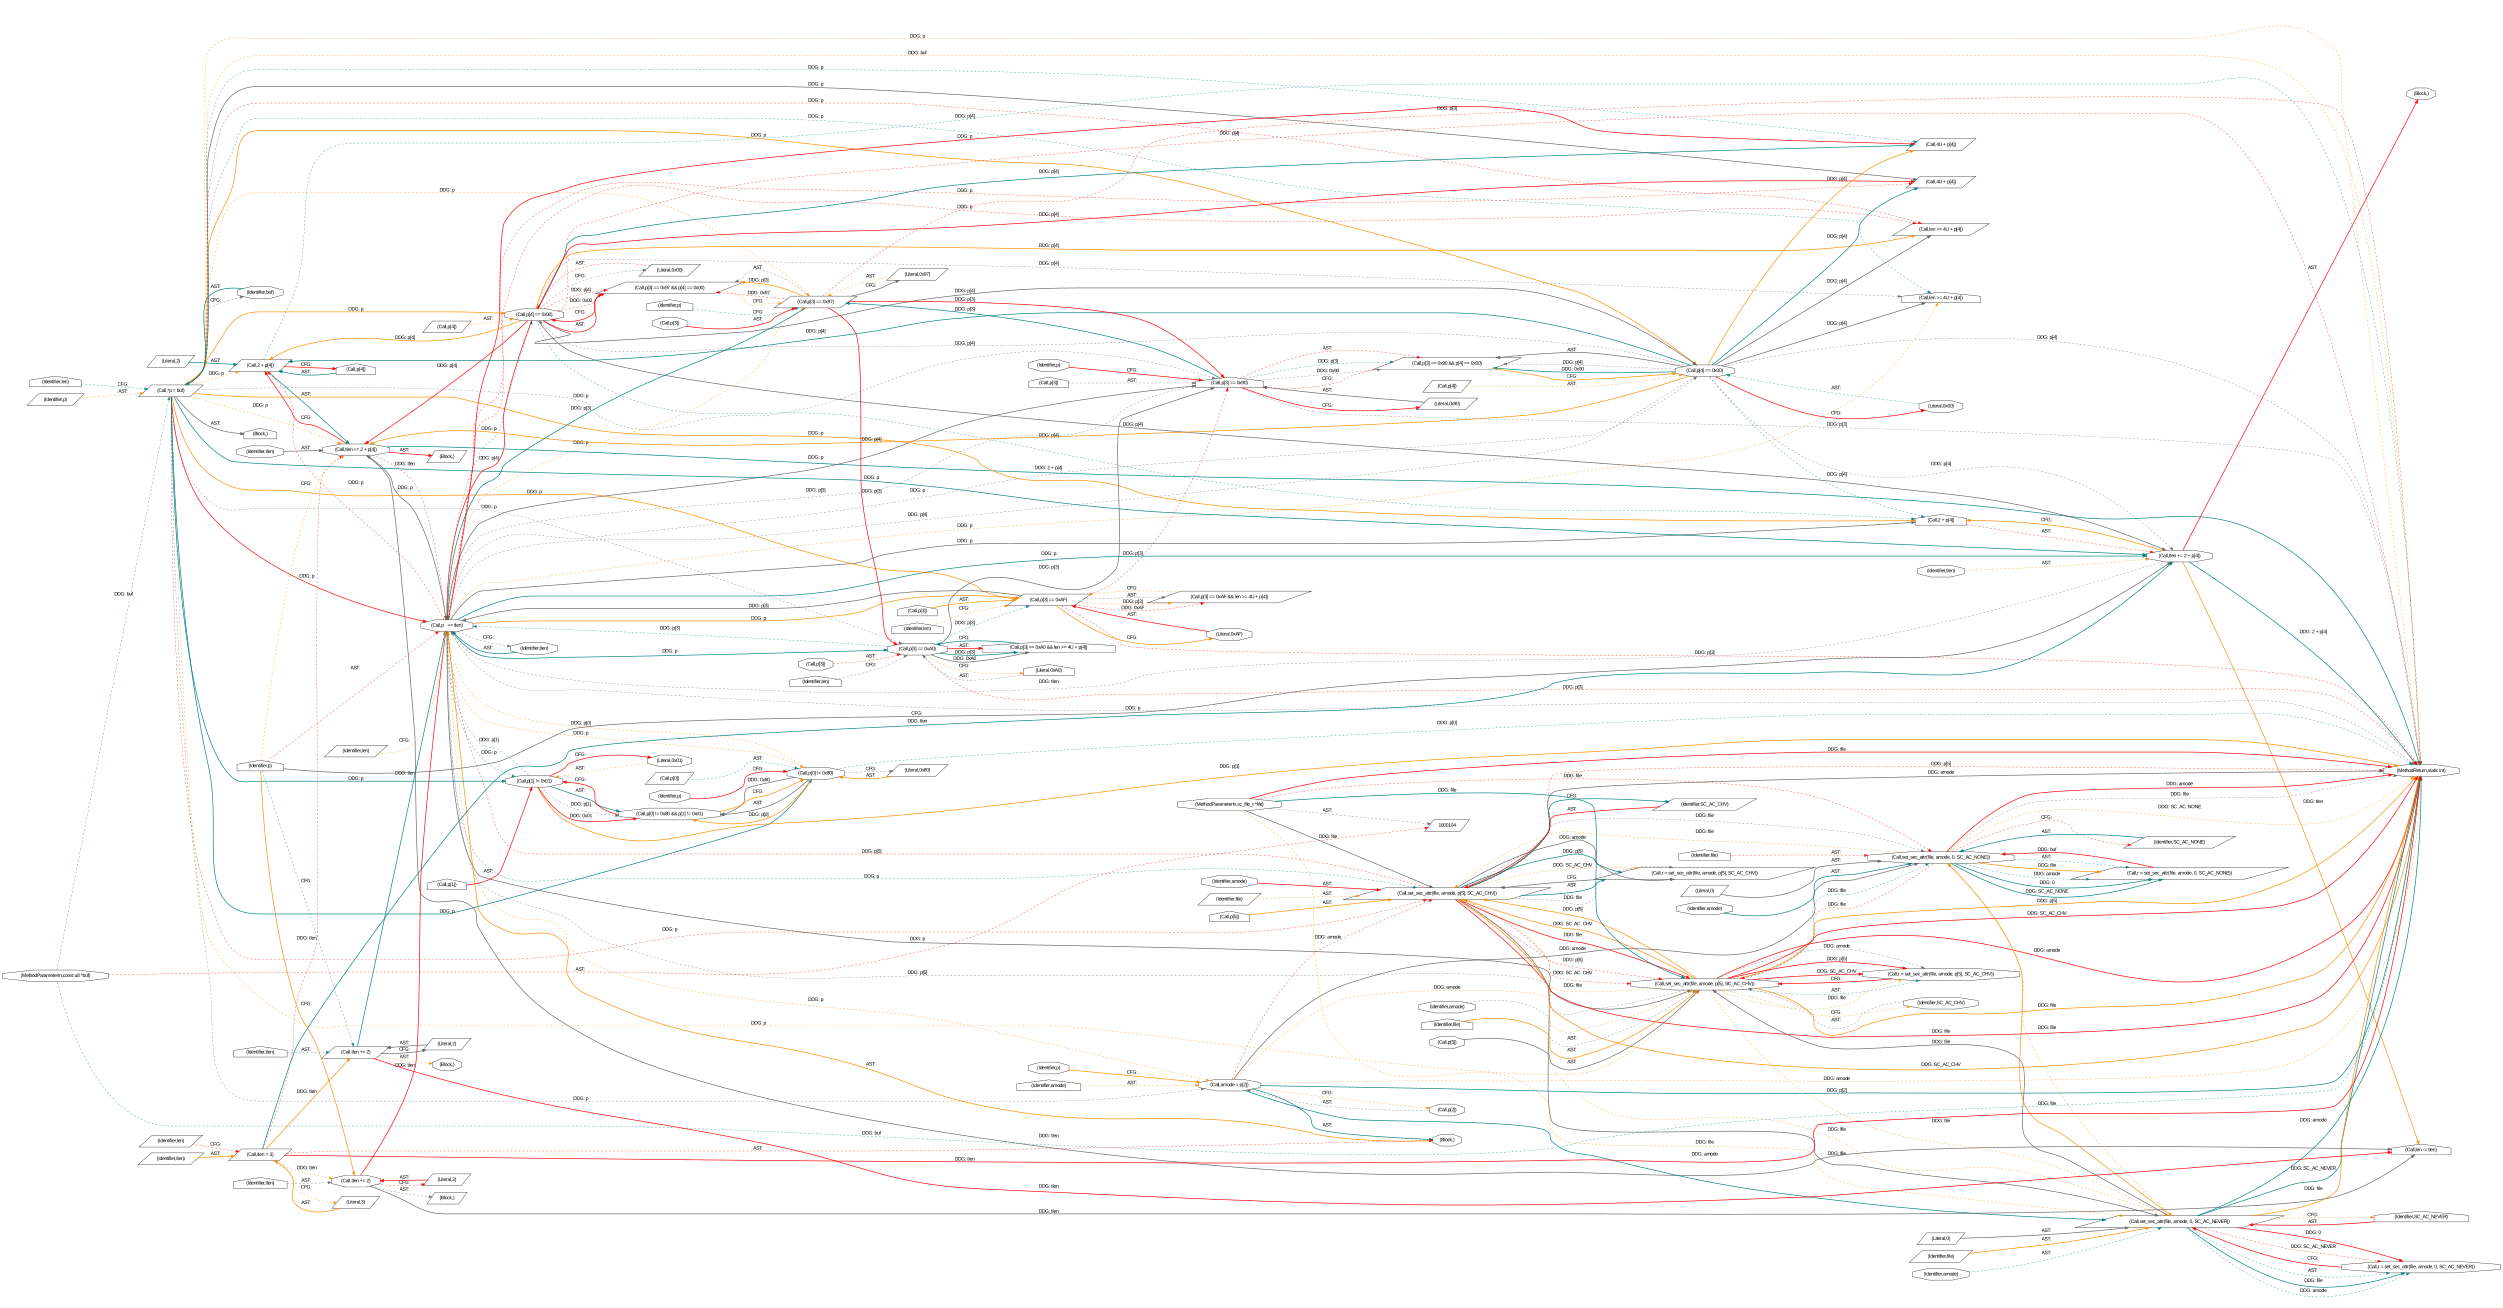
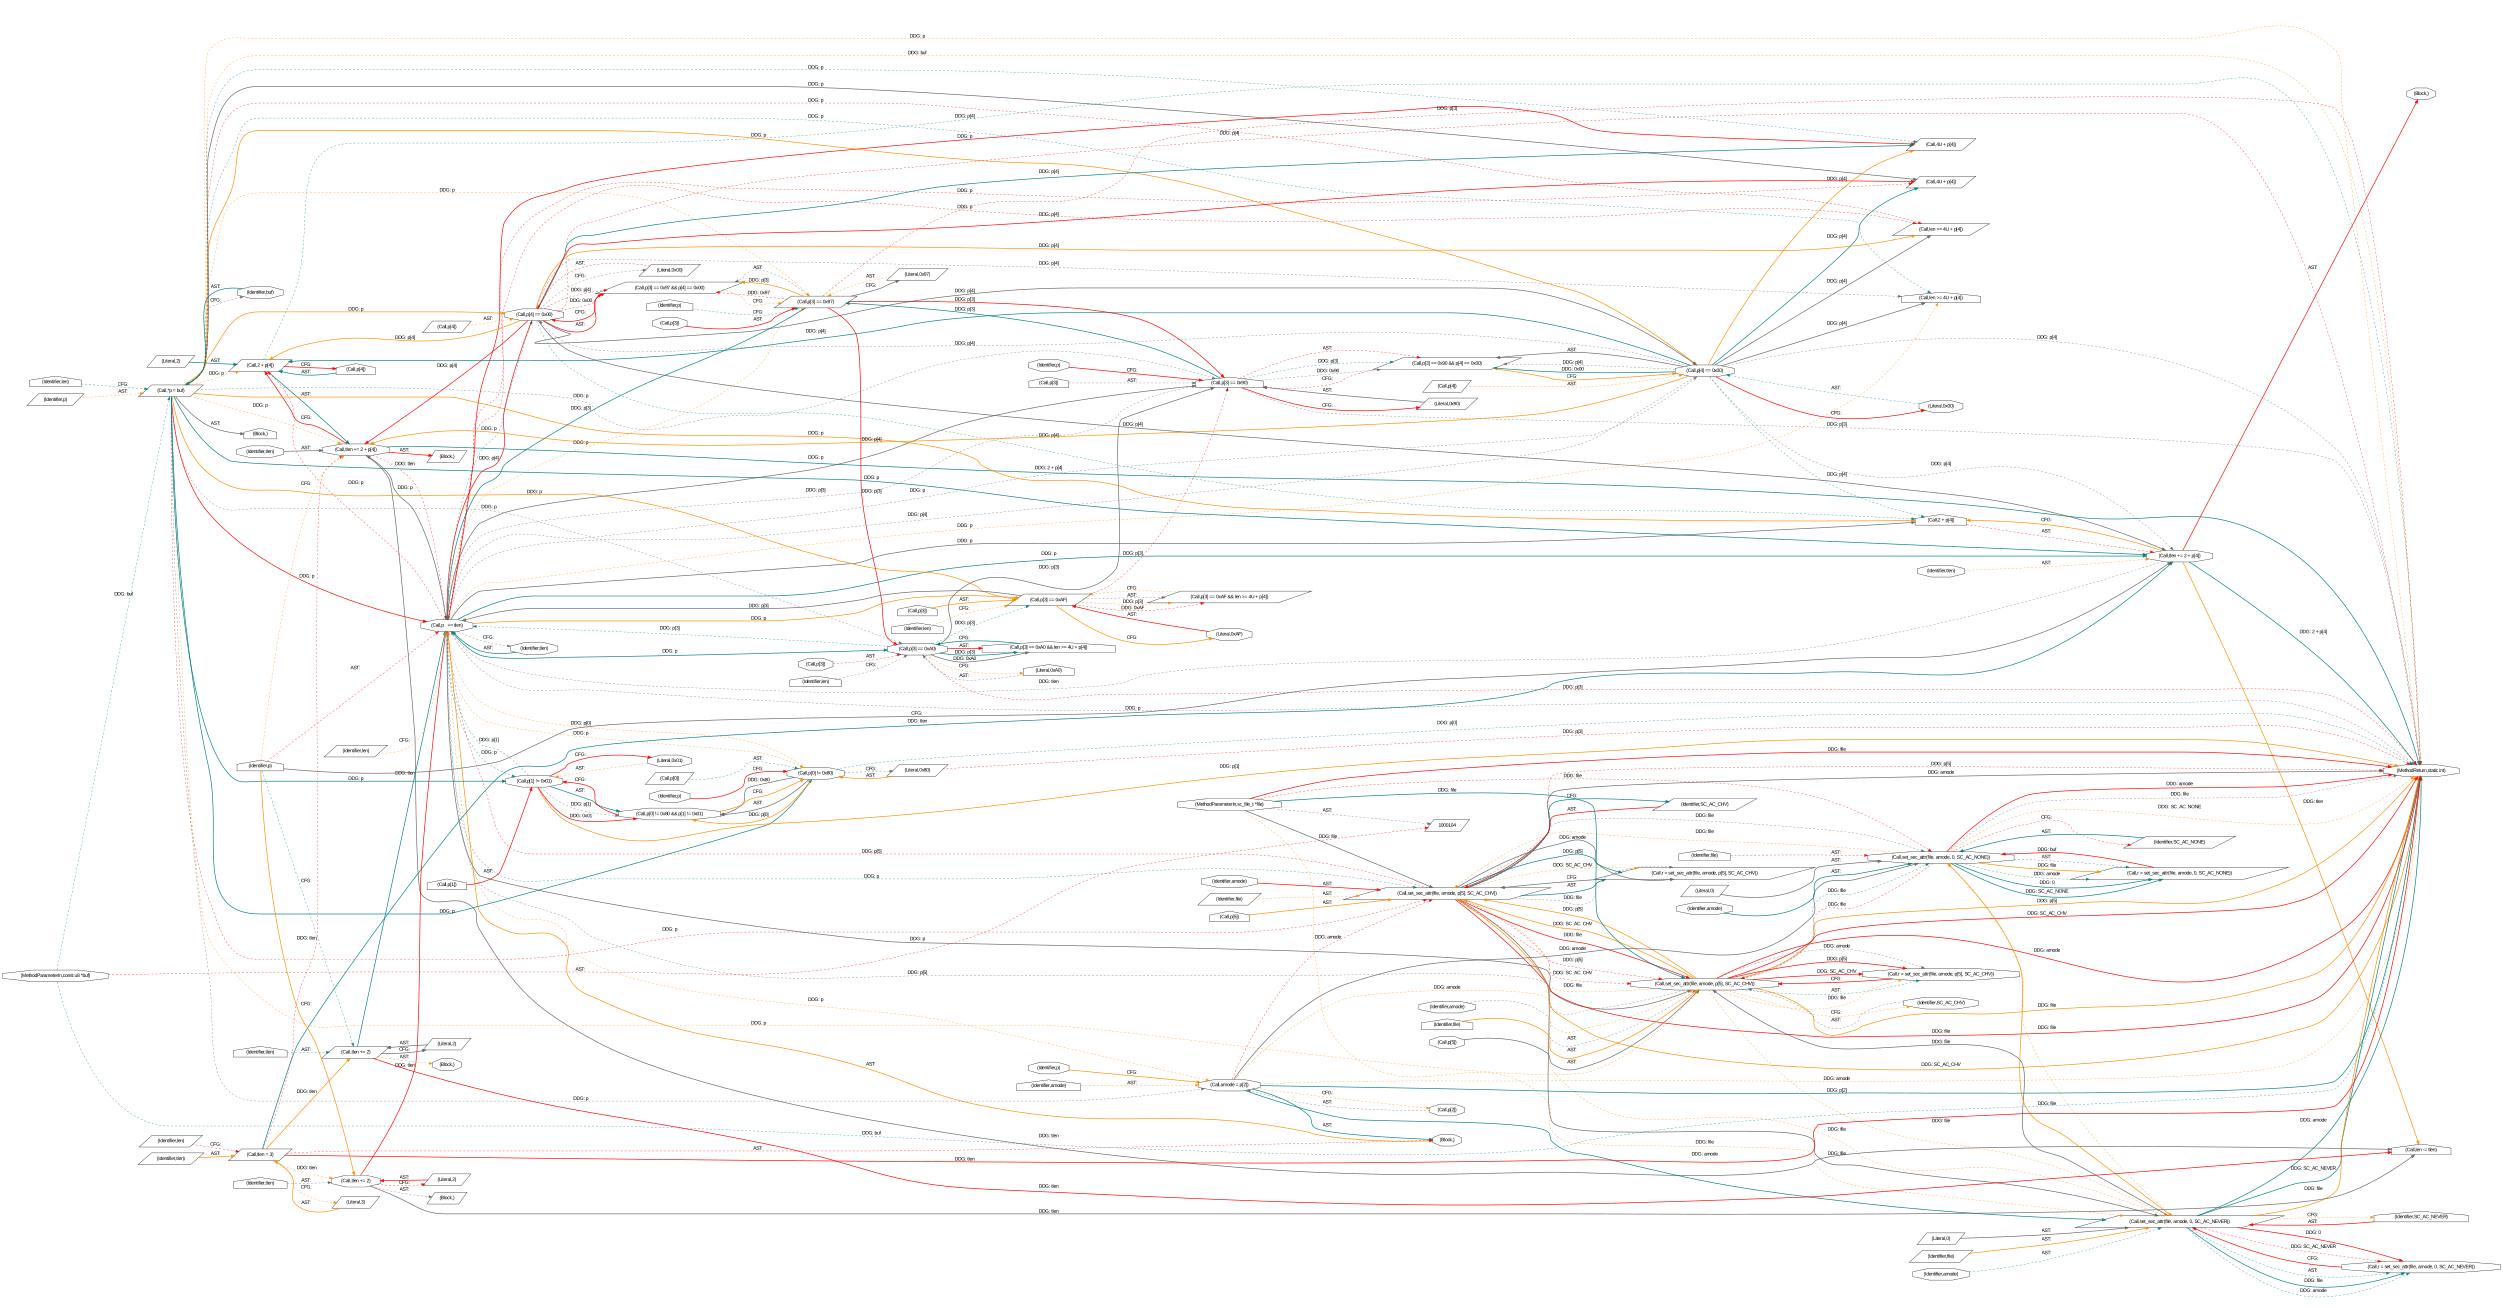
(1749, 656) -> (1678, 731)
